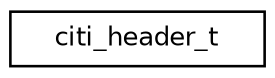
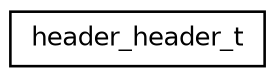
(138, 39) -> (138, 39)
